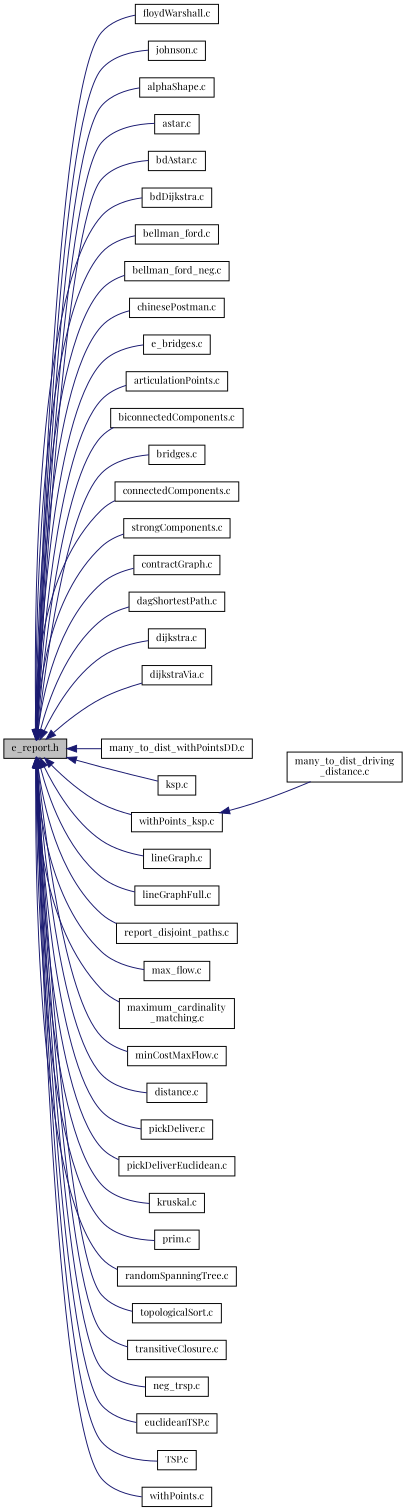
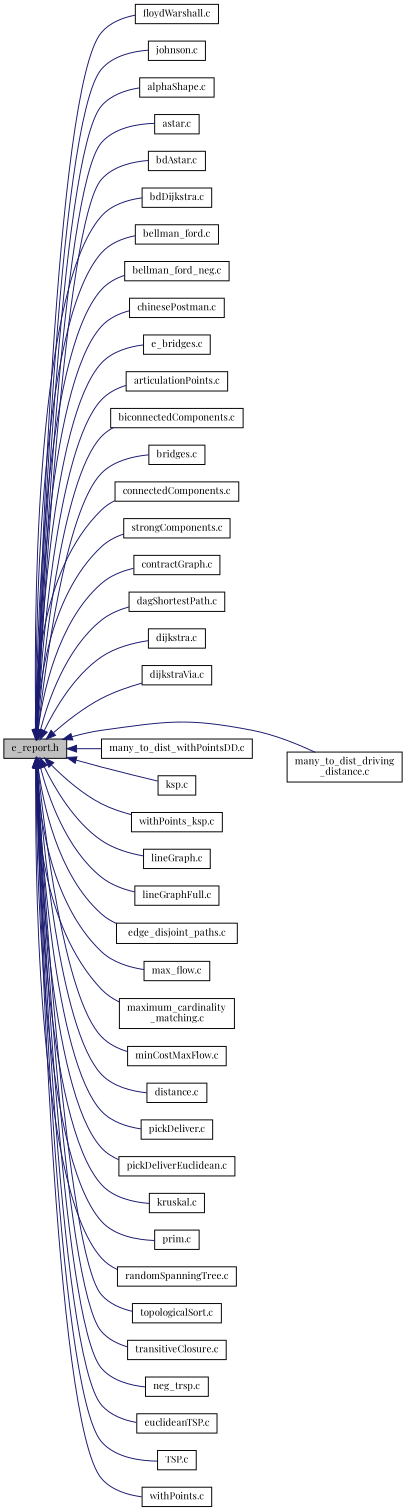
(270, 798) -> (195, 722)
(177, 933) -> (177, 933)
